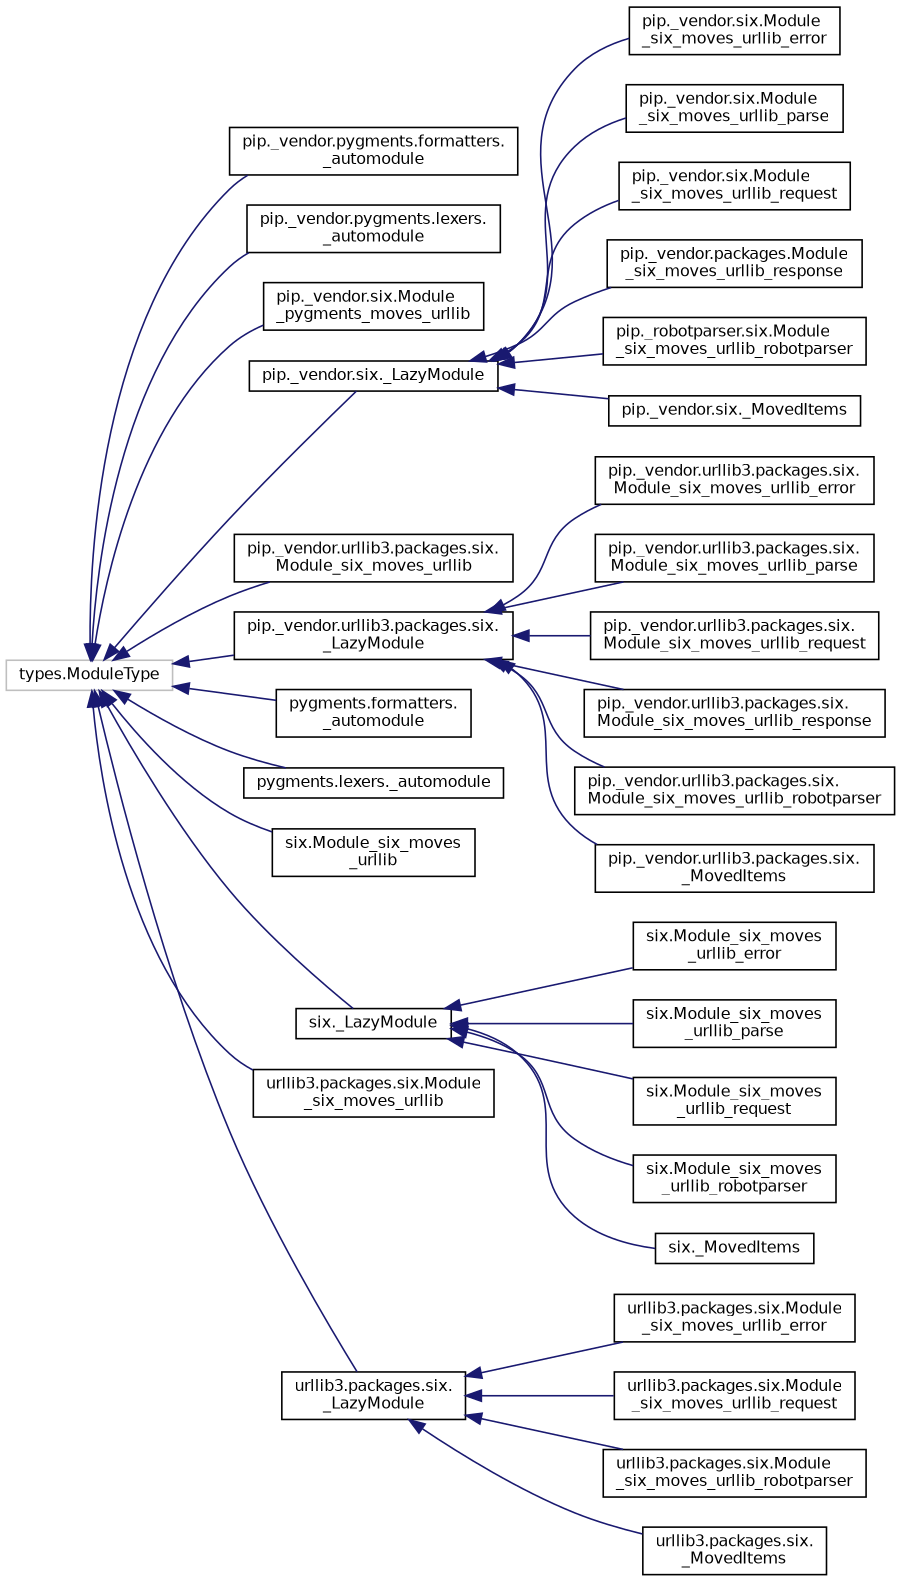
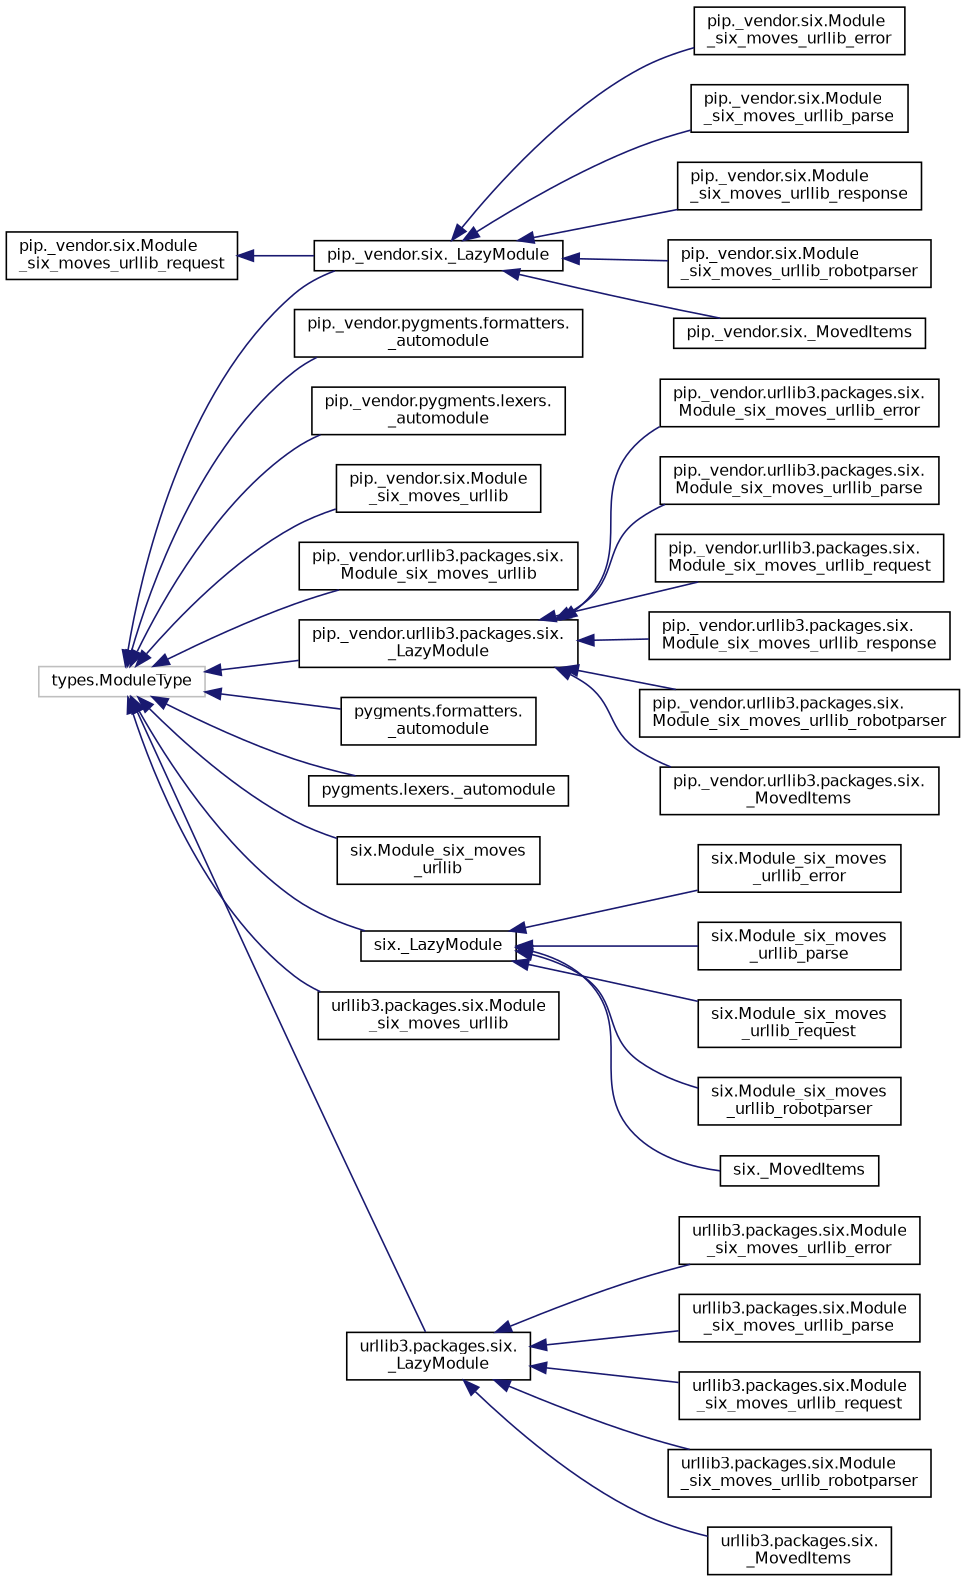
(564, 236) -> (284, 256)
(735, 264) -> (800, 186)
(374, 306) -> (439, 488)
(735, 341) -> (800, 264)
none -> (800, 1318)
